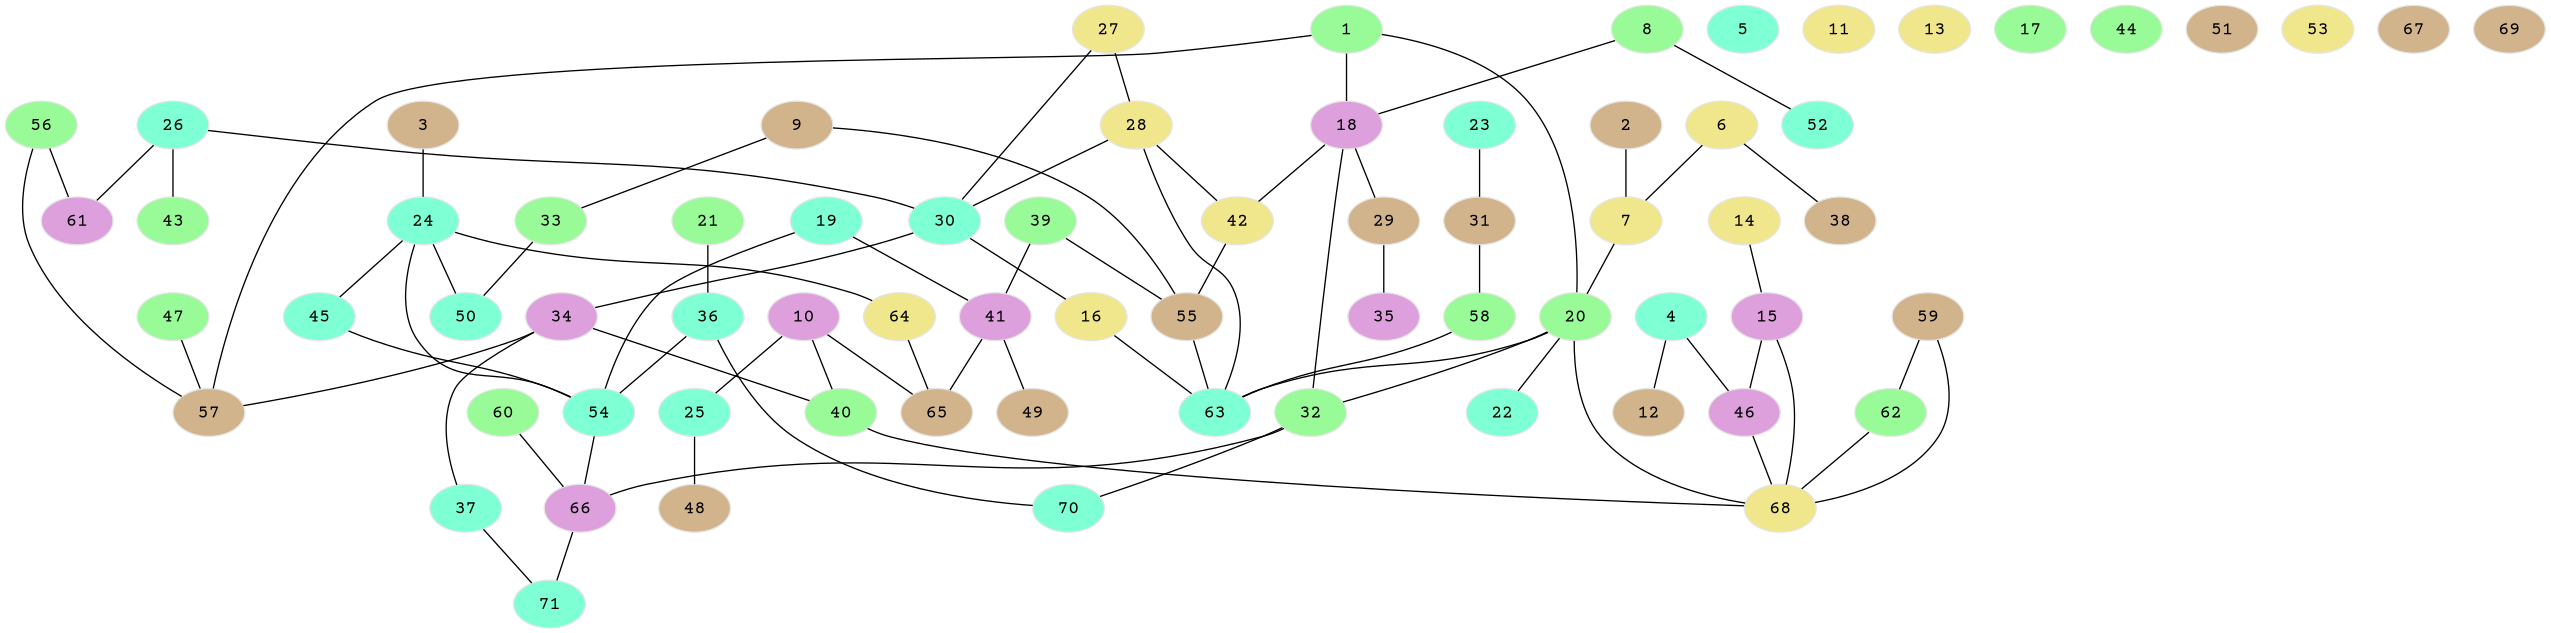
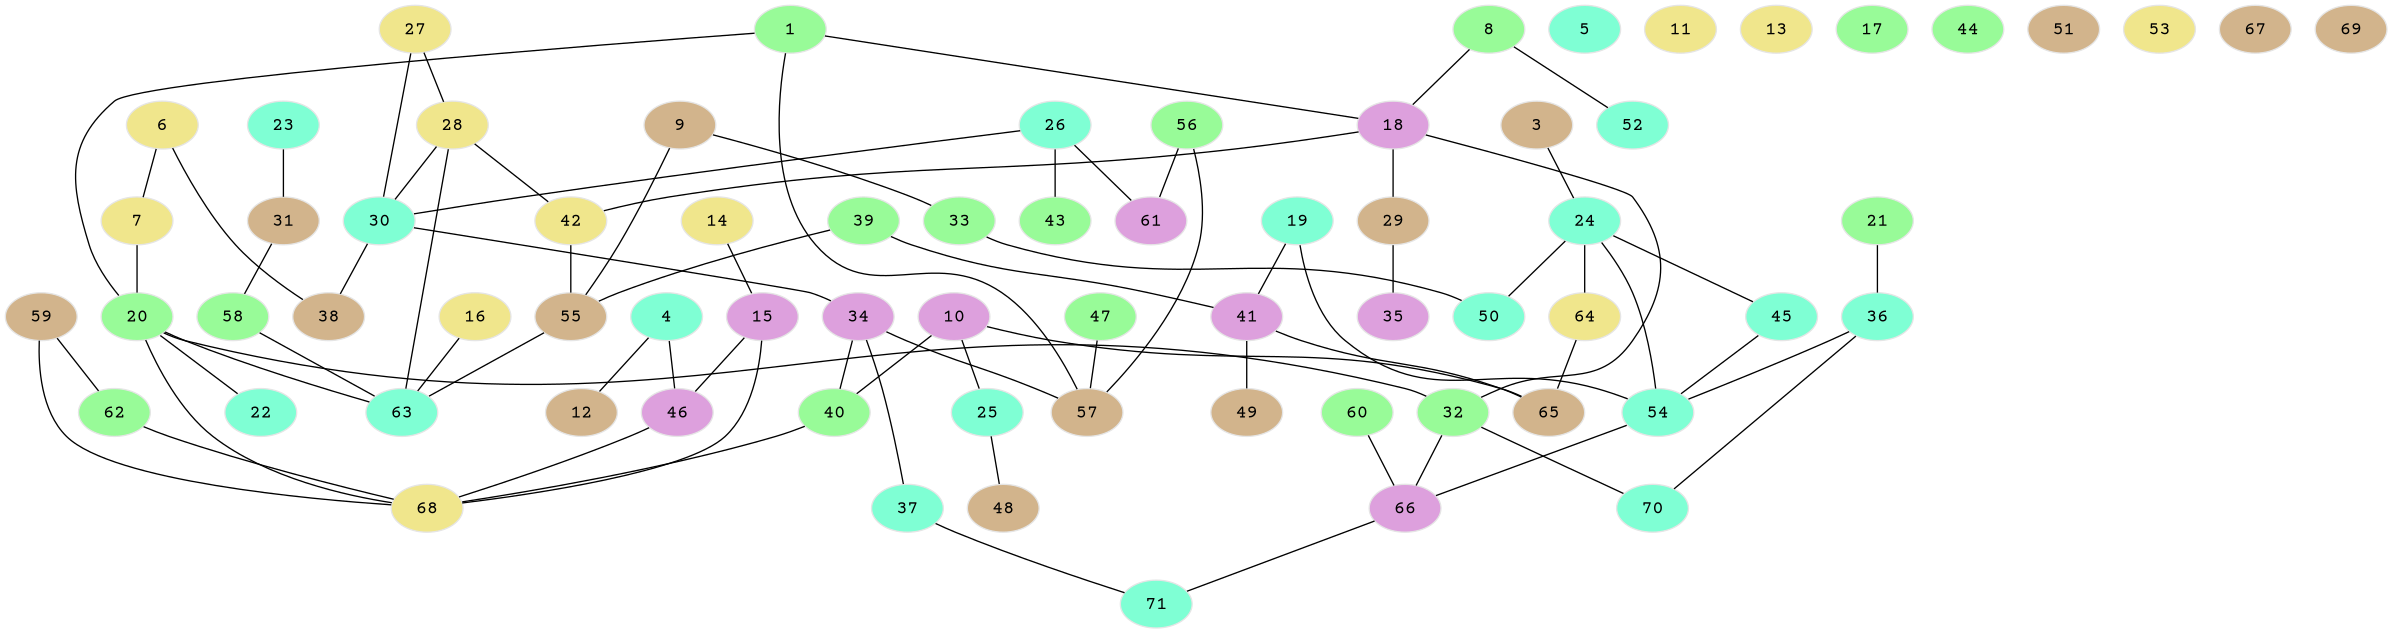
(1626, 125) -> none
(1011, 264) -> (354, 269)
